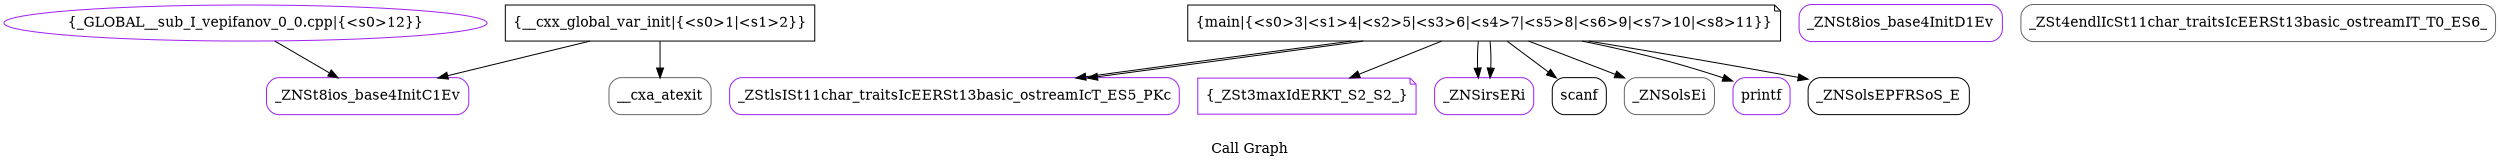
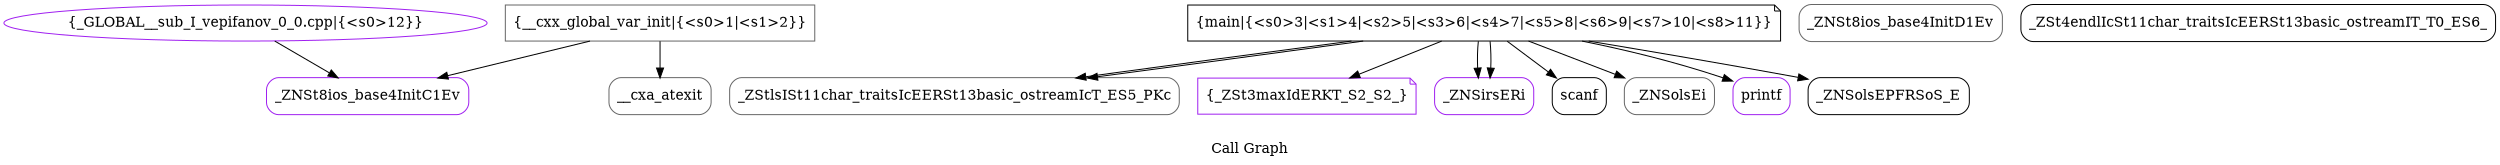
(660, 23) -> (660, 23)
(1901, 23) -> (1901, 23)
(2258, 23) -> (2258, 23)
(954, 96) -> (954, 96)
